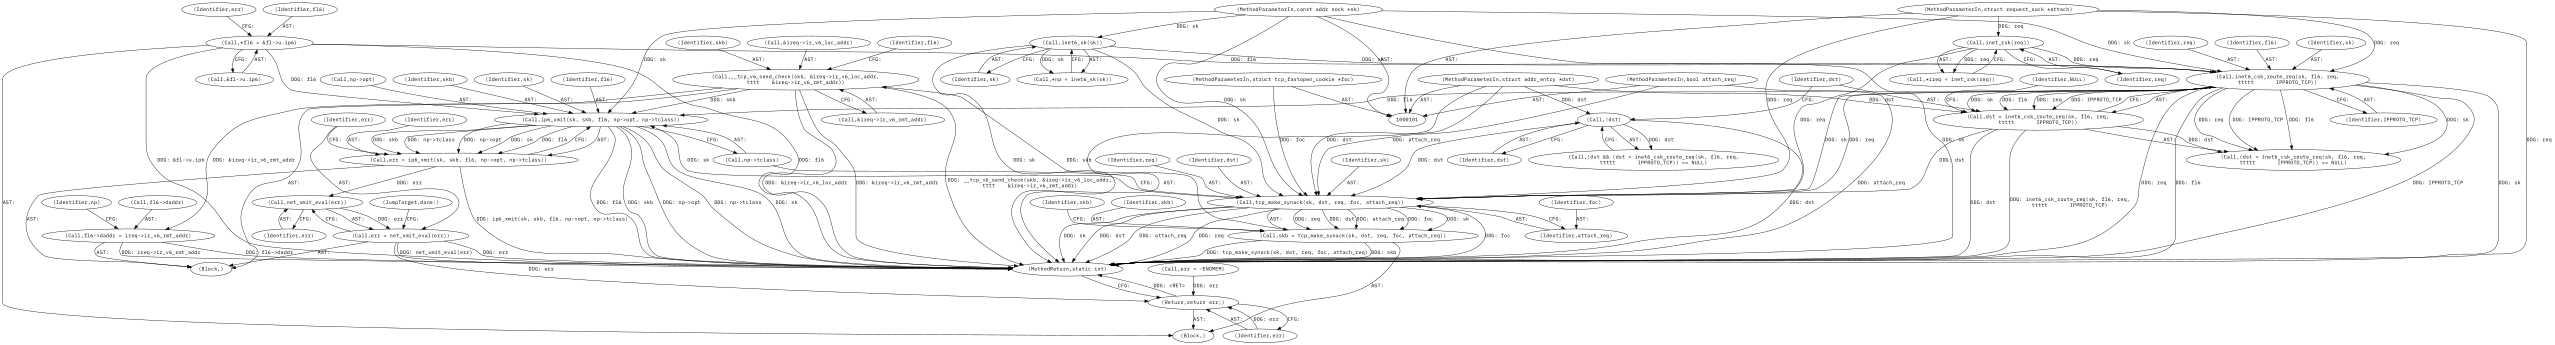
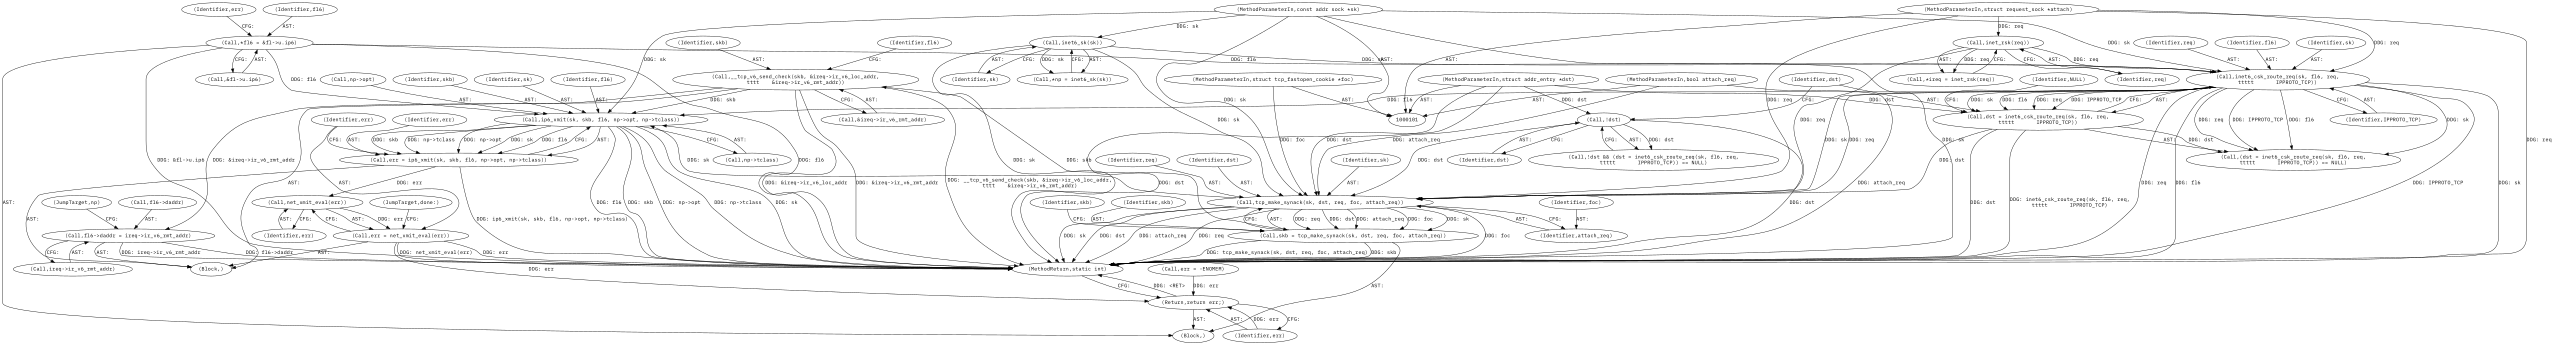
(809, 43) -> none
(1008, 172) -> (1244, 220)
(1172, 183) -> (1172, 183)
(77, 202) -> (77, 202)
none -> (73, 269)
